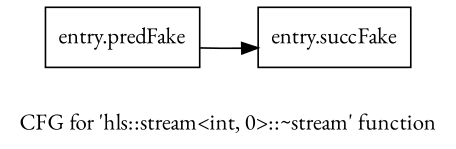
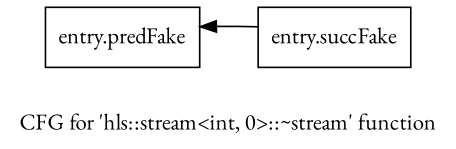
(221, 48) -> (237, 26)
